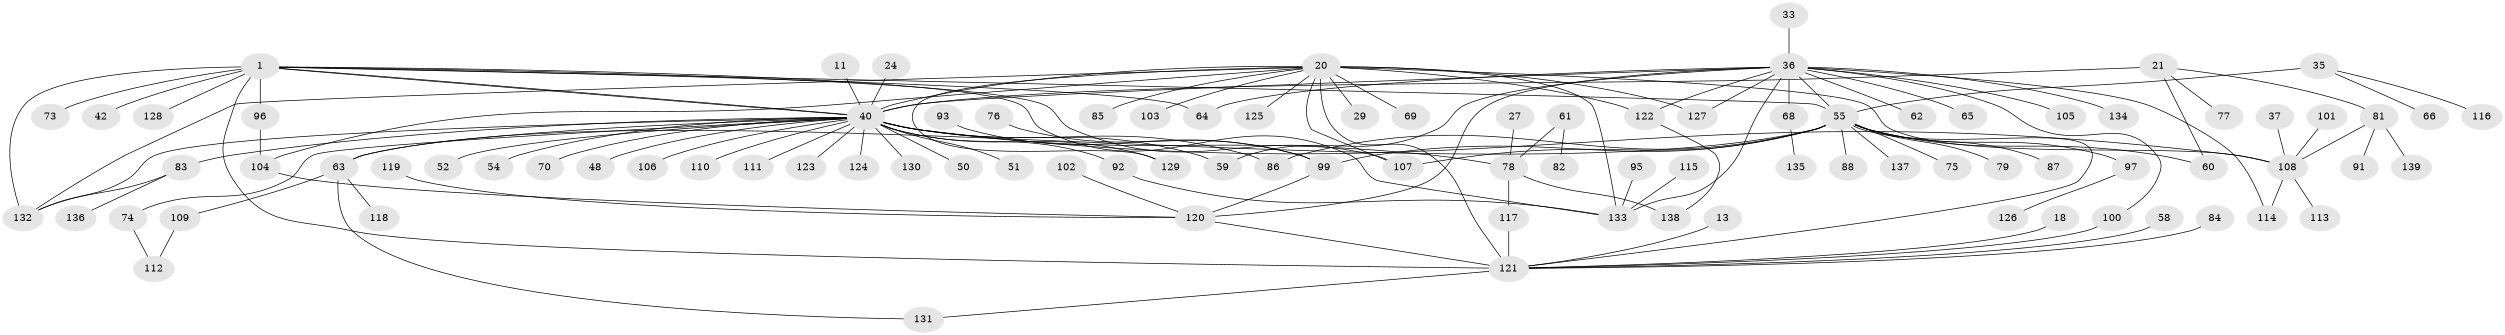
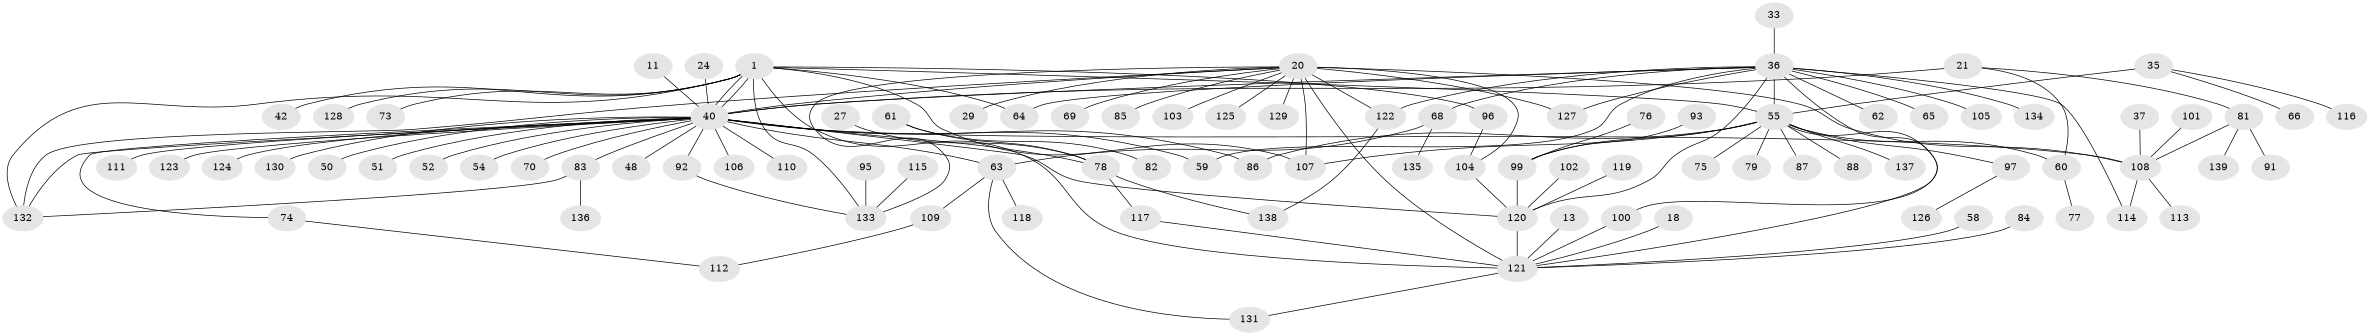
(2191, 92) -> (2068, 193)
(868, 134) -> (1179, 149)
(1018, 142) -> (1109, 186)
(1728, 169) -> none
